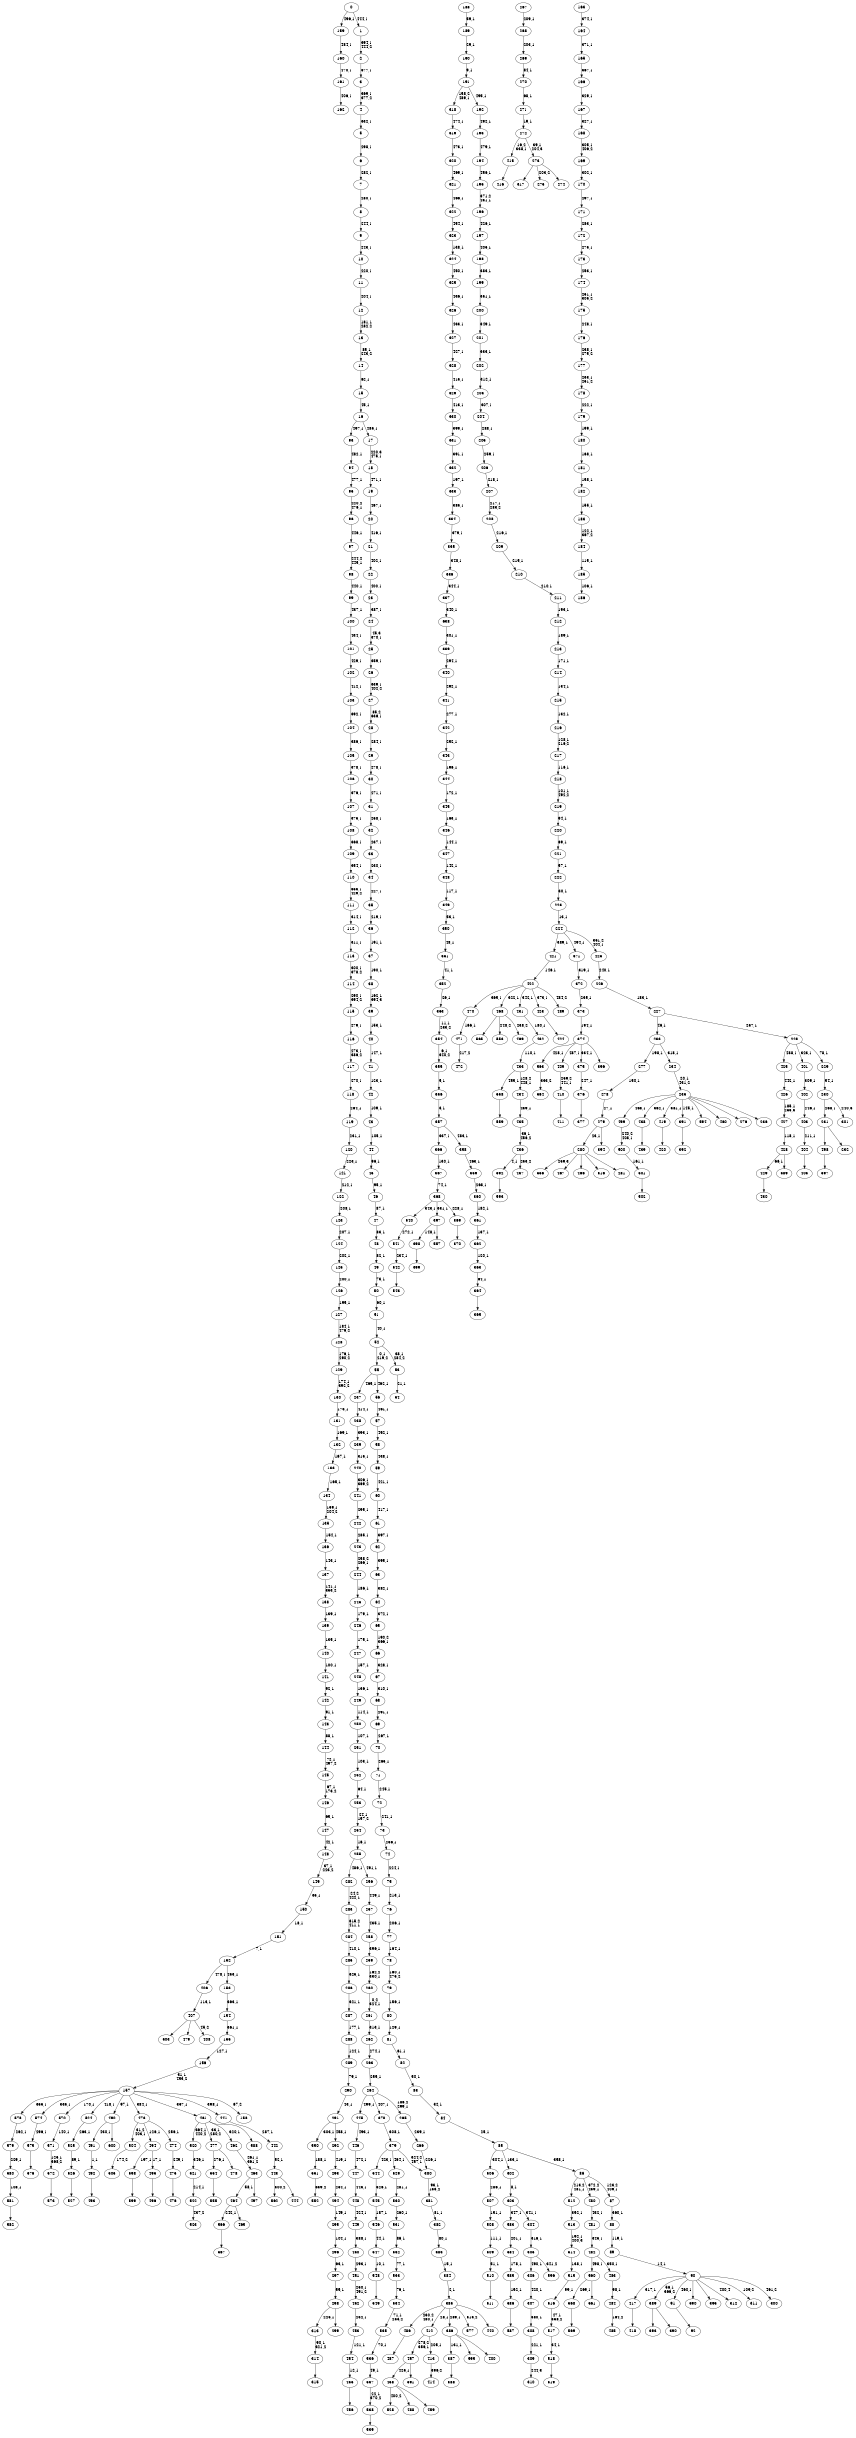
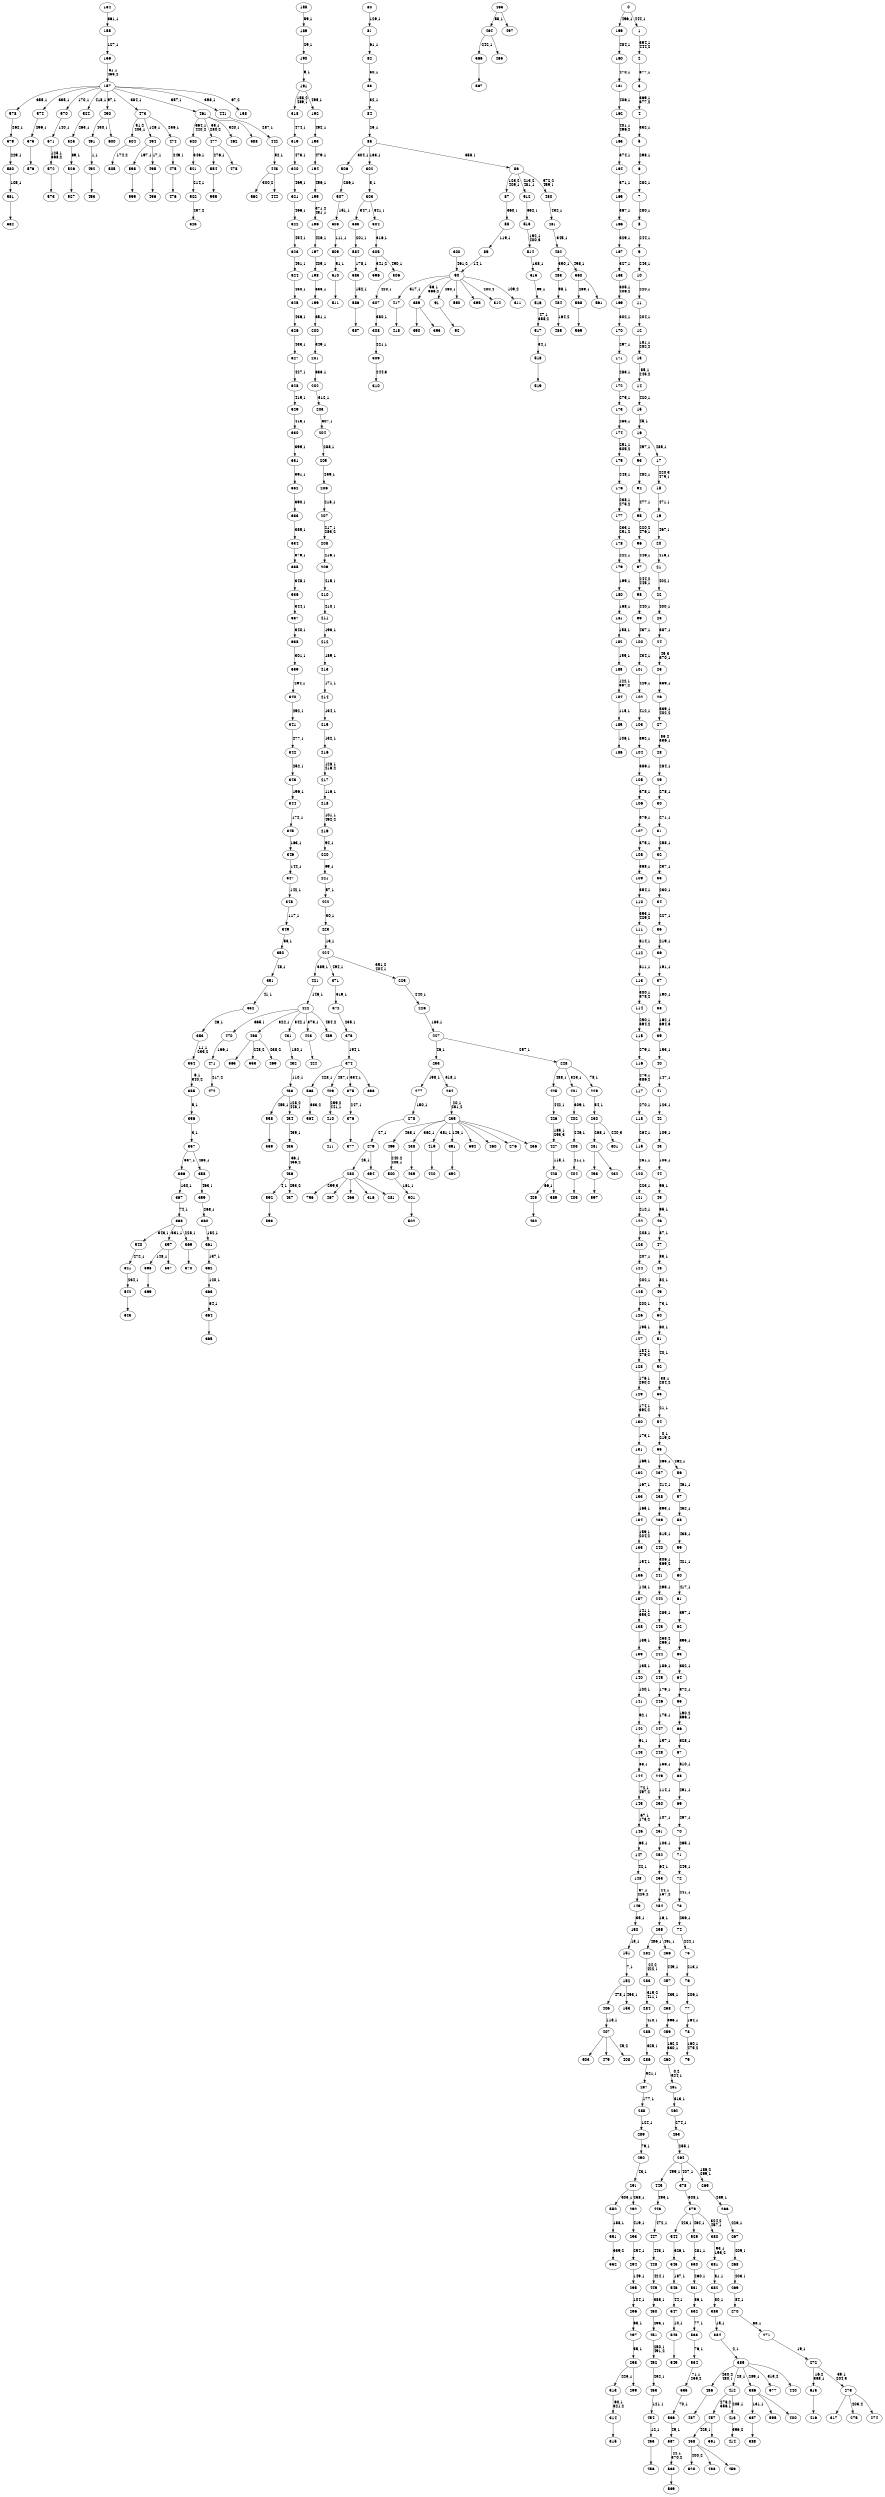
none -> (619, 126)
(510, 161) -> (813, 2391)
(458, 248) -> (300, 264)
(365, 380) -> (645, 398)
(458, 480) -> (300, 502)
(540, 1174) -> (310, 1198)
(377, 1355) -> (659, 1435)
(227, 2001) -> none
(389, 2001) -> none
(243, 2159) -> none
(424, 2159) -> (729, 2222)
(737, 2280) -> (457, 263)
